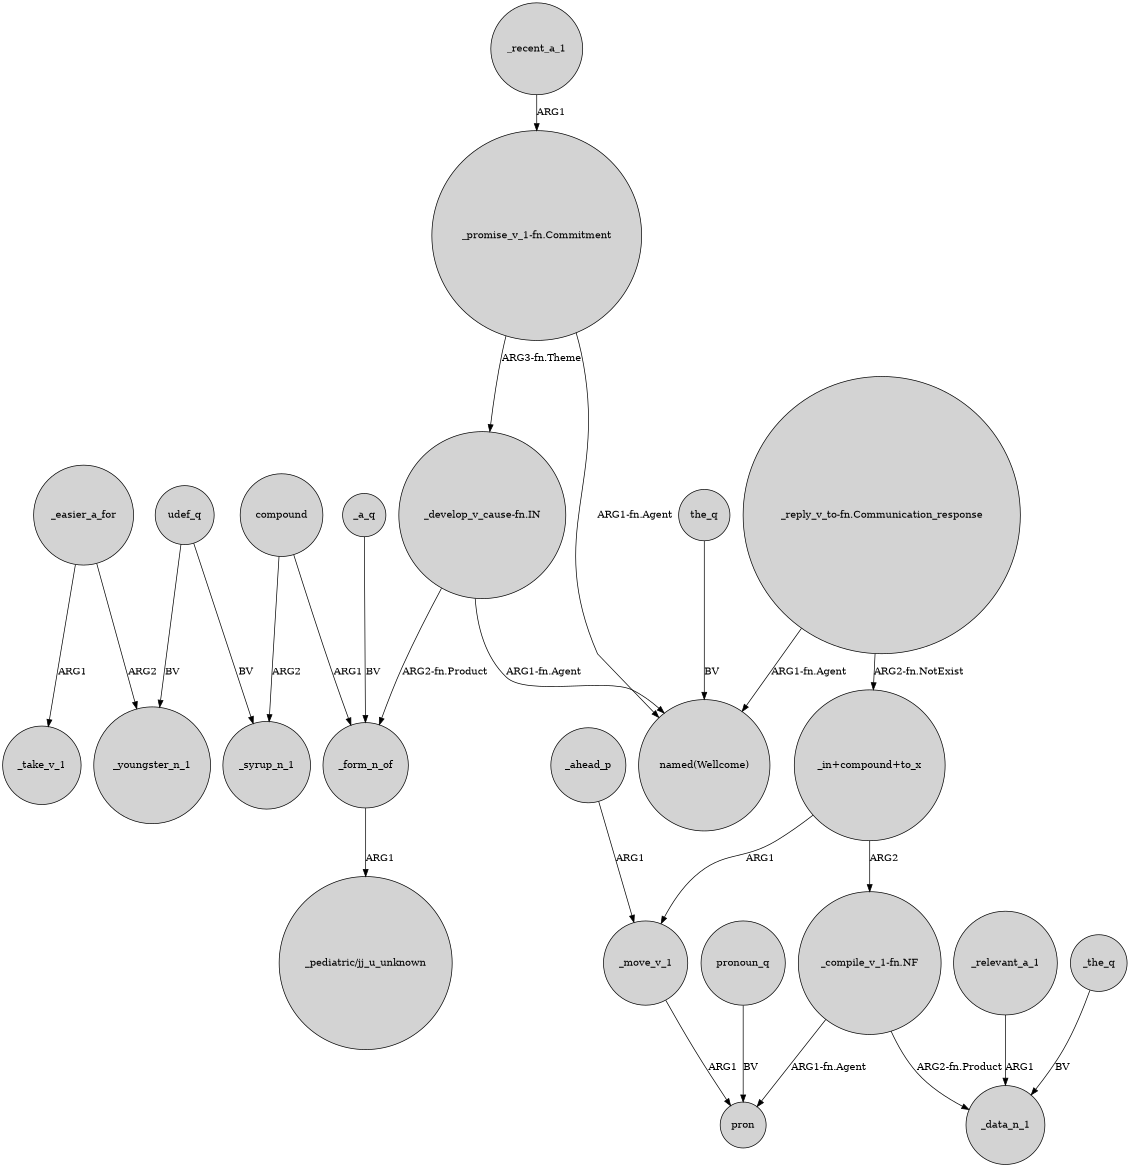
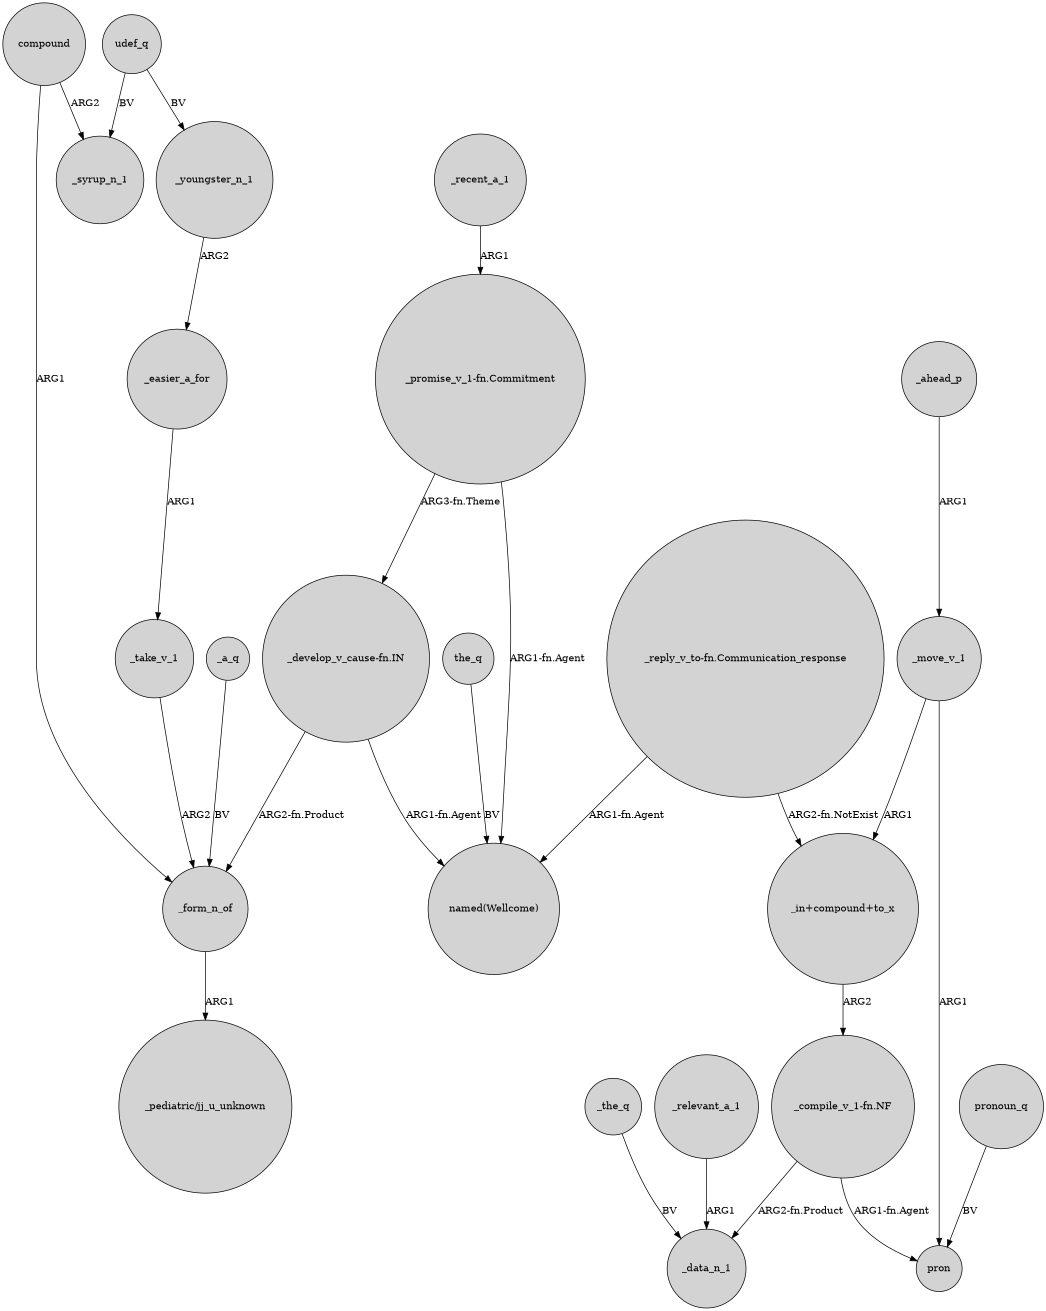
(116, 633) -> (196, 280)
none -> (174, 780)
(731, 857) -> (902, 766)
